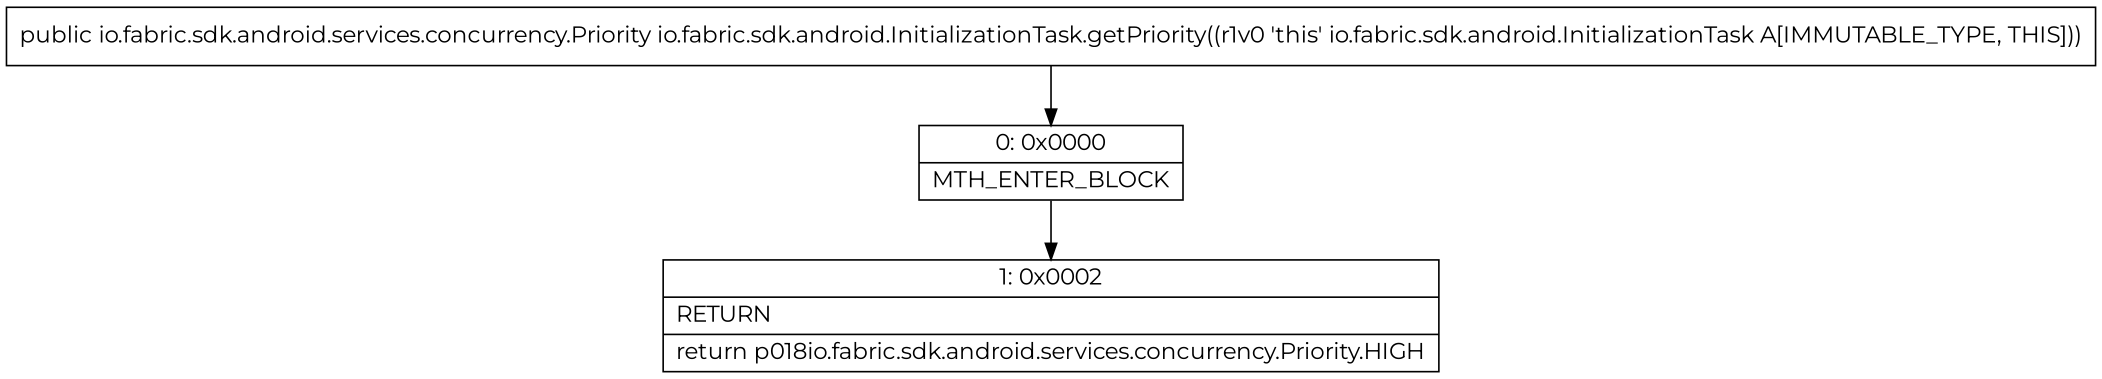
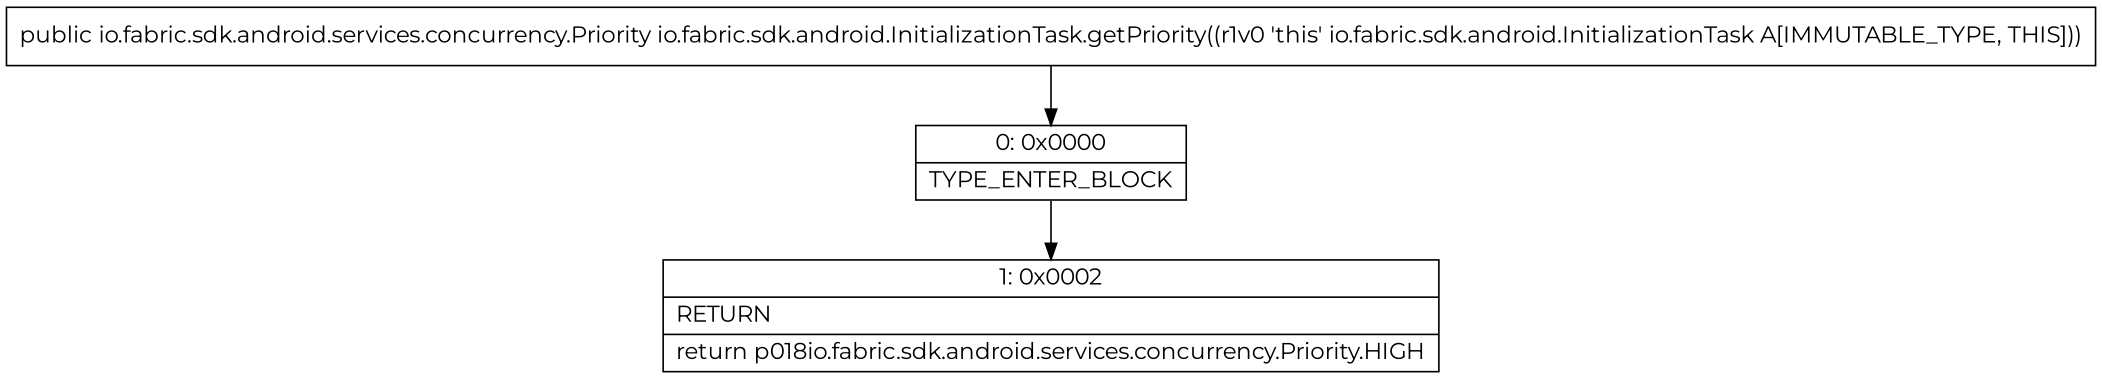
(1051, 181) -> (1051, 181)
